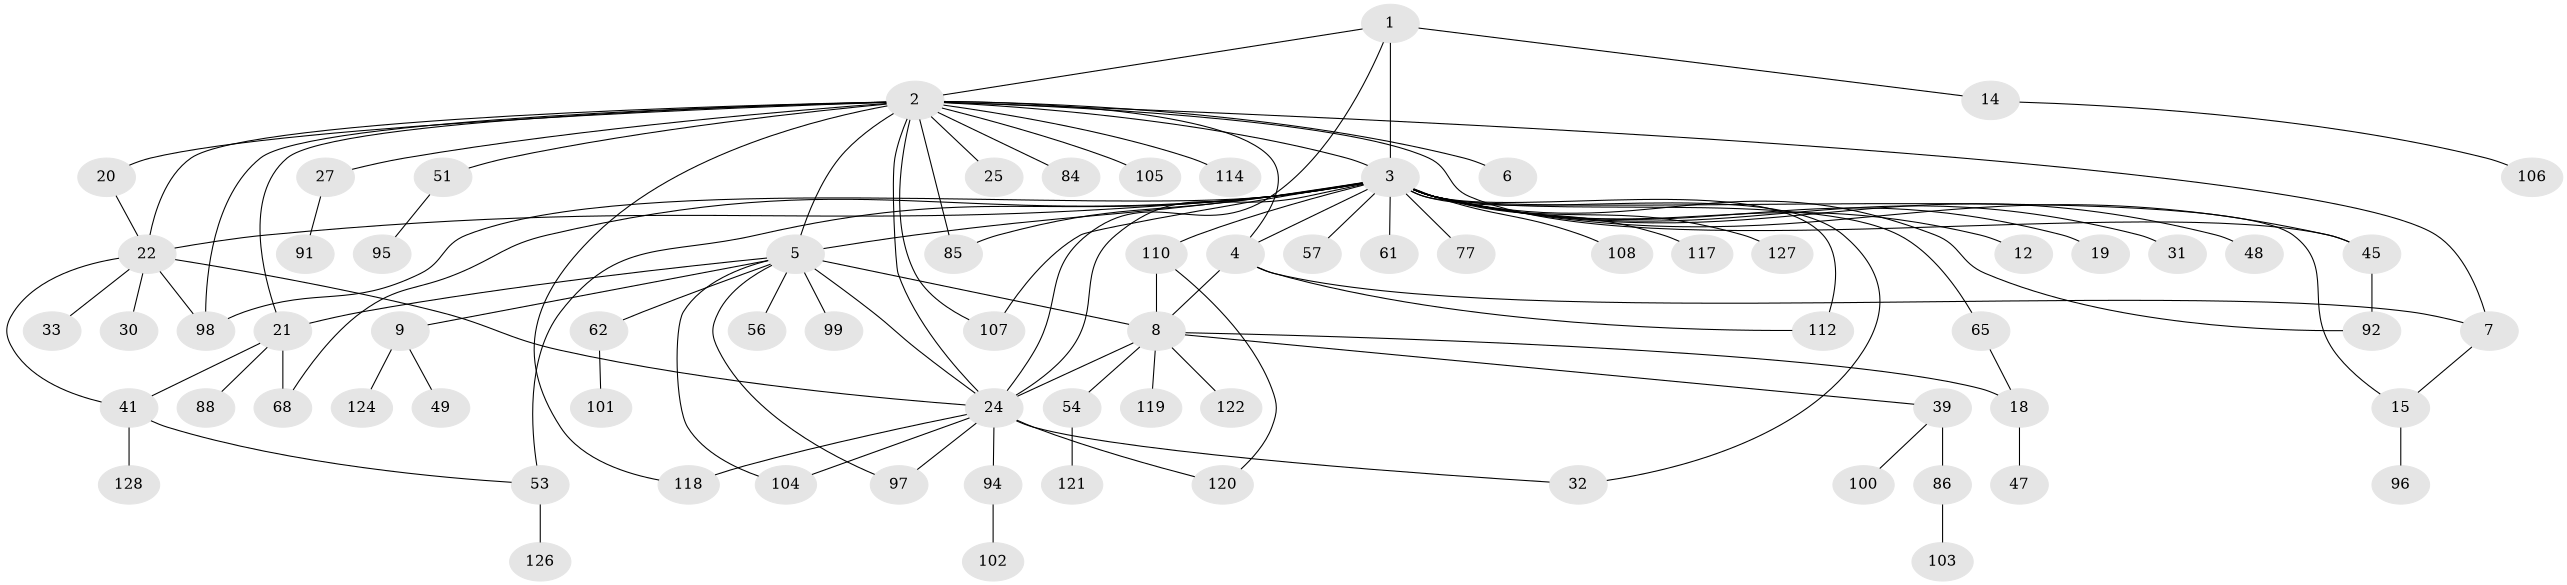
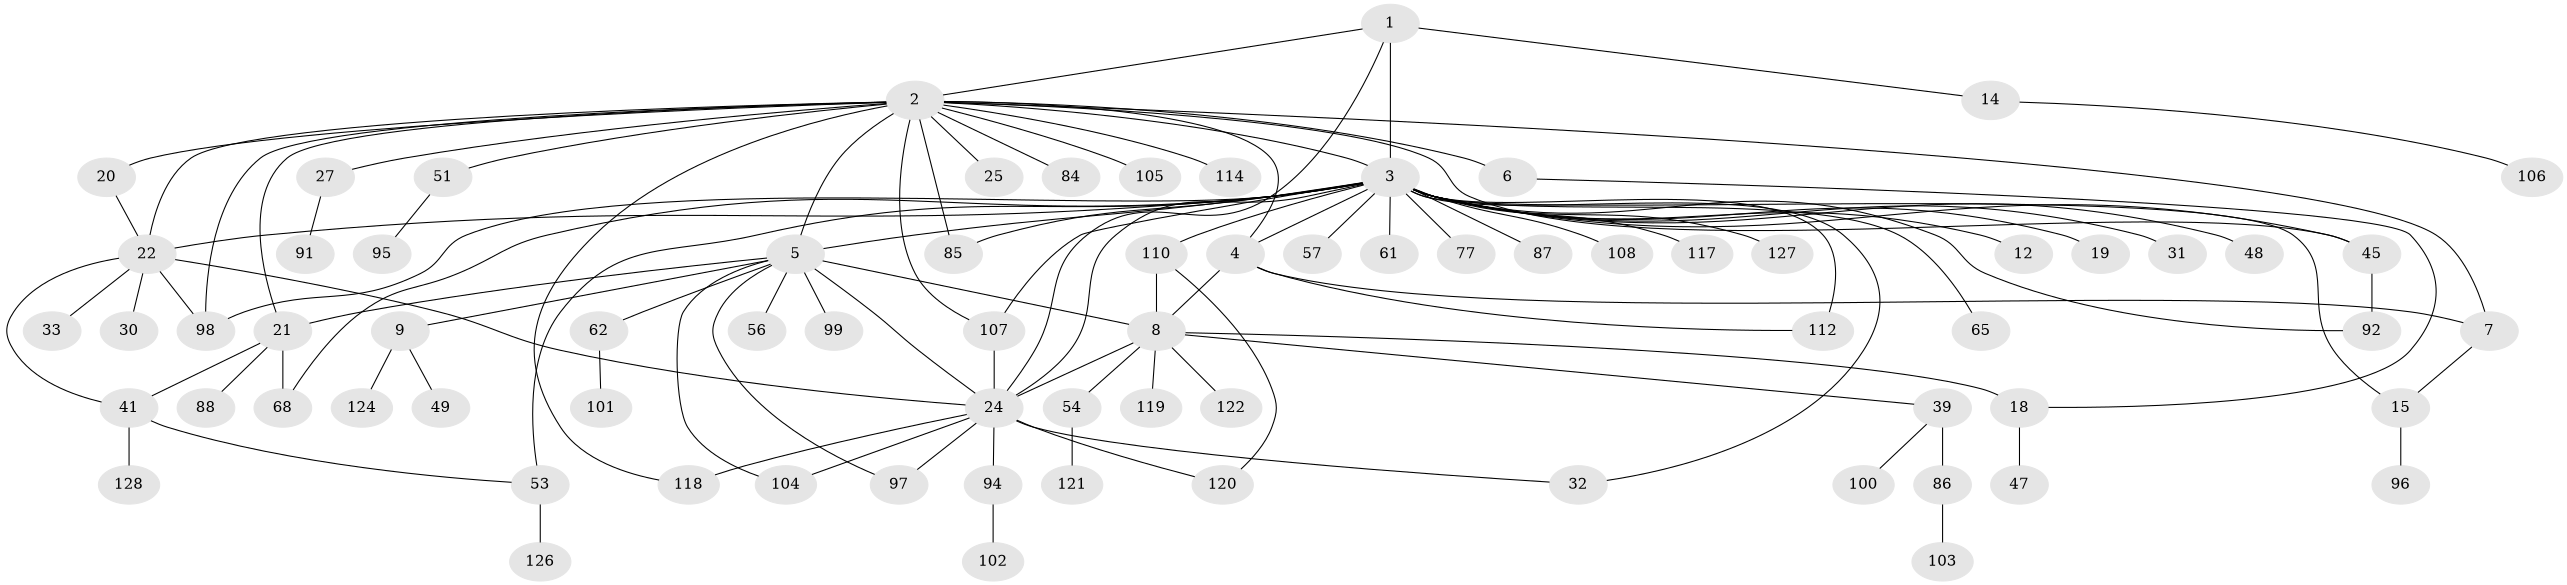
none -> (1543, 254)
(897, 267) -> (994, 370)
(2000, 370) -> (2225, 209)
